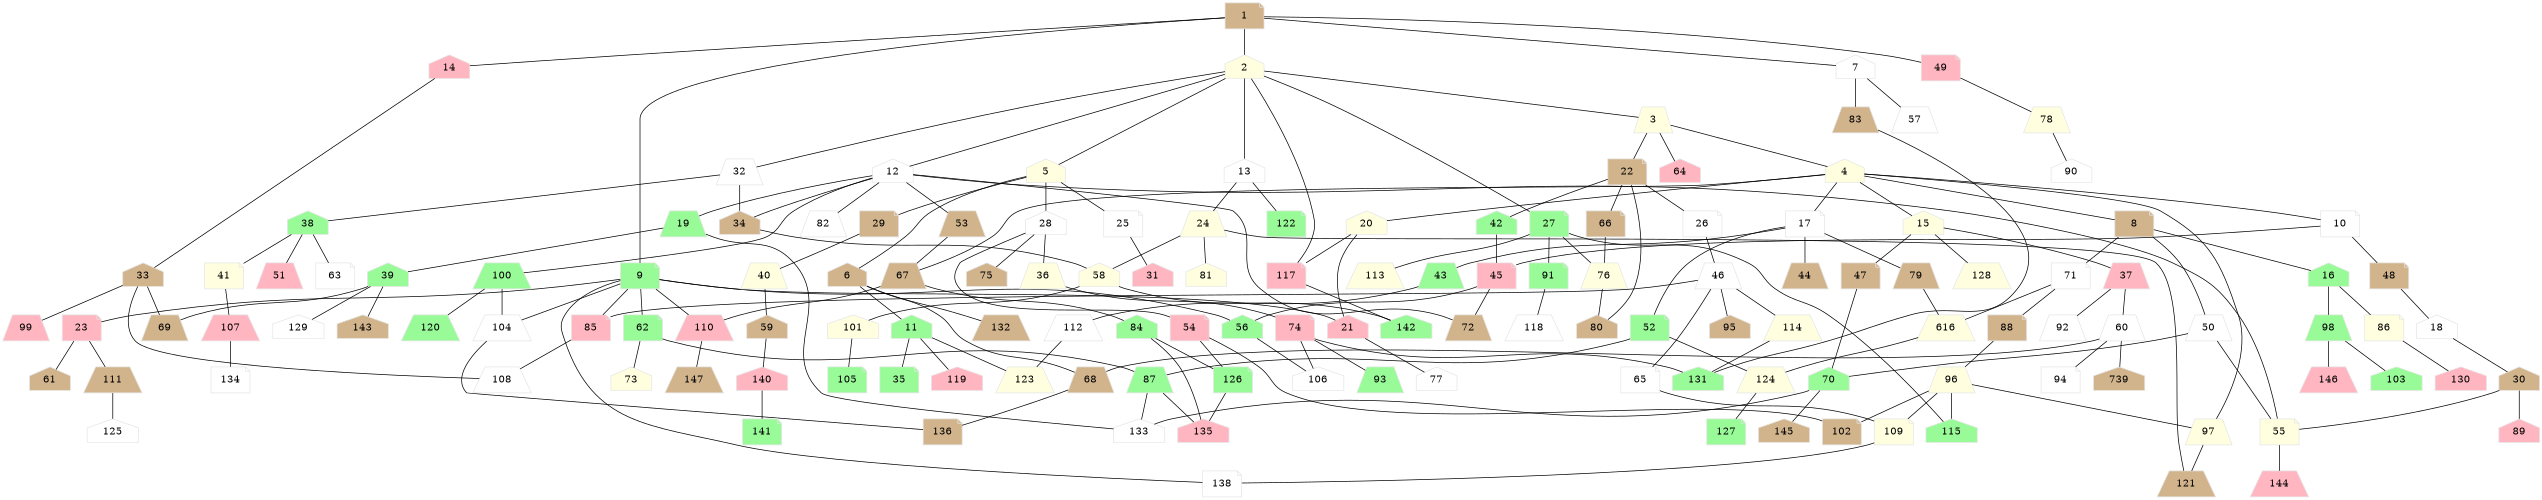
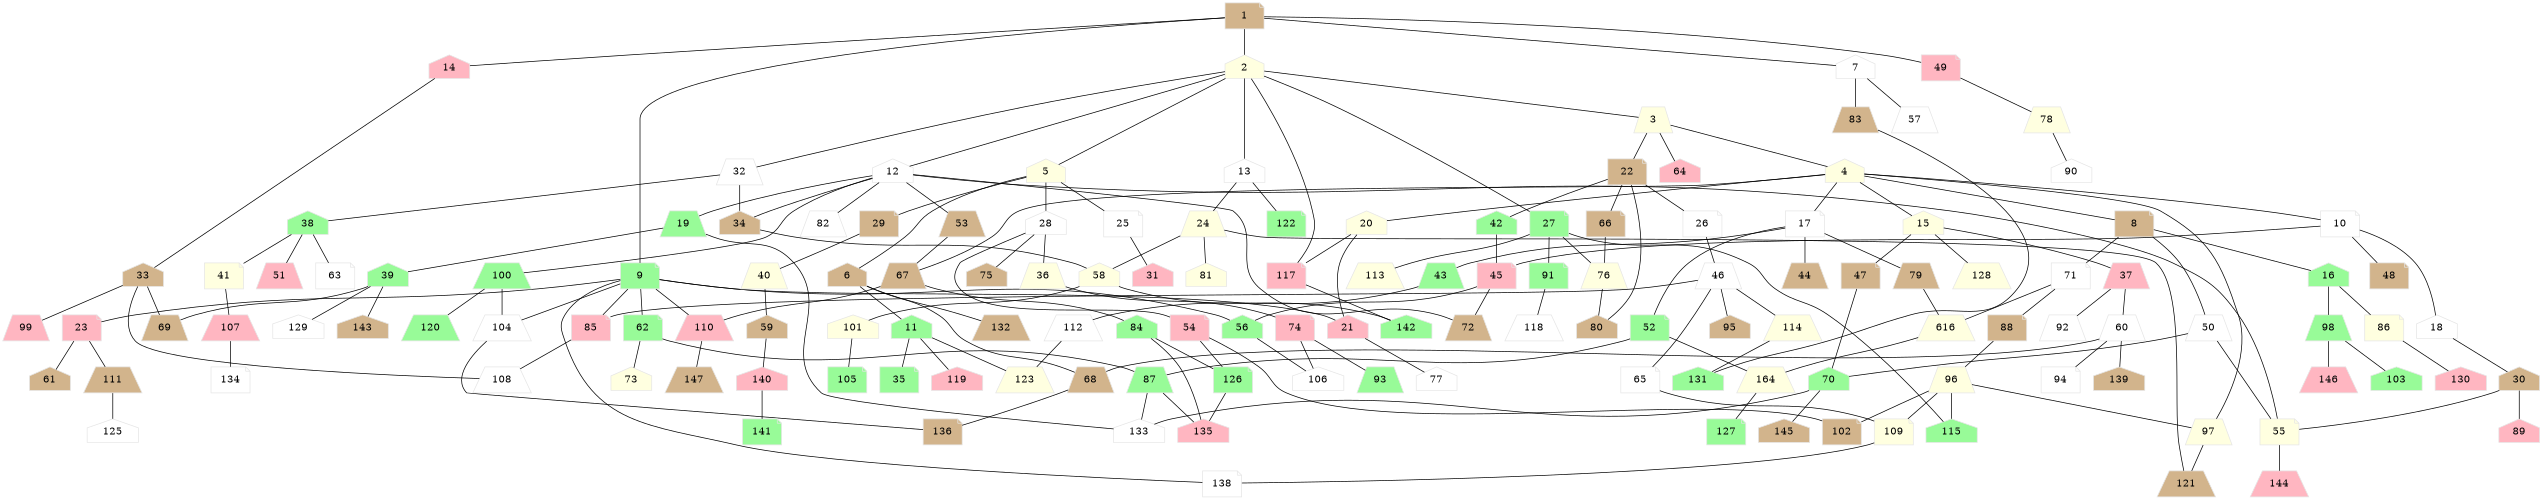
(2415, 304) -> (2412, 260)
(1489, 356) -> none
(1766, 380) -> (1766, 380)
(2119, 380) -> (2119, 380)
